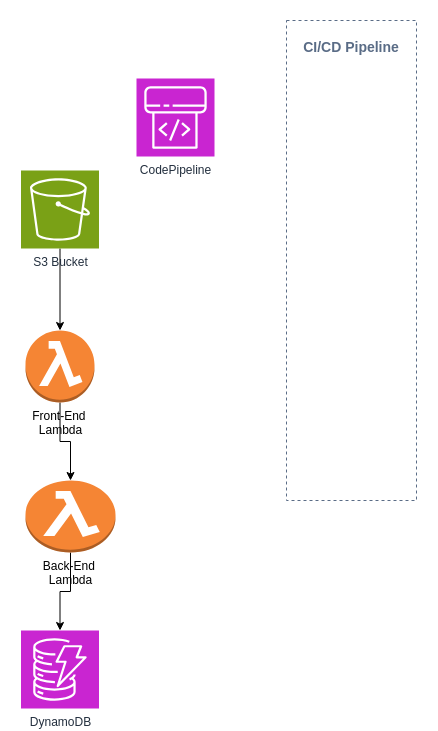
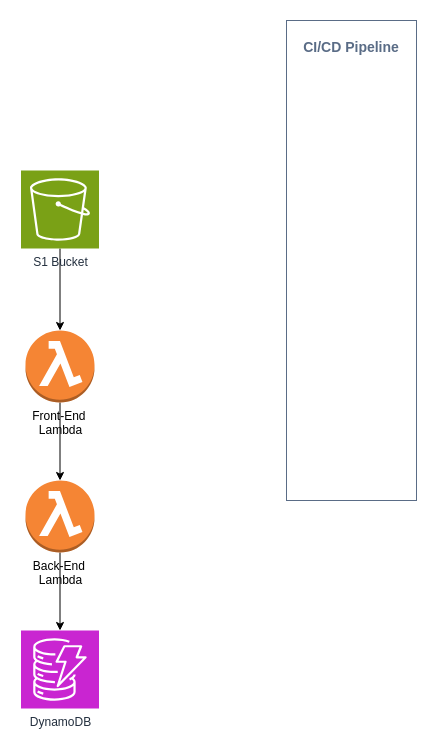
(176, 118) -> none
(352, 261) -> (352, 261)
(61, 263) -> (61, 263)
(71, 517) -> (60, 517)
